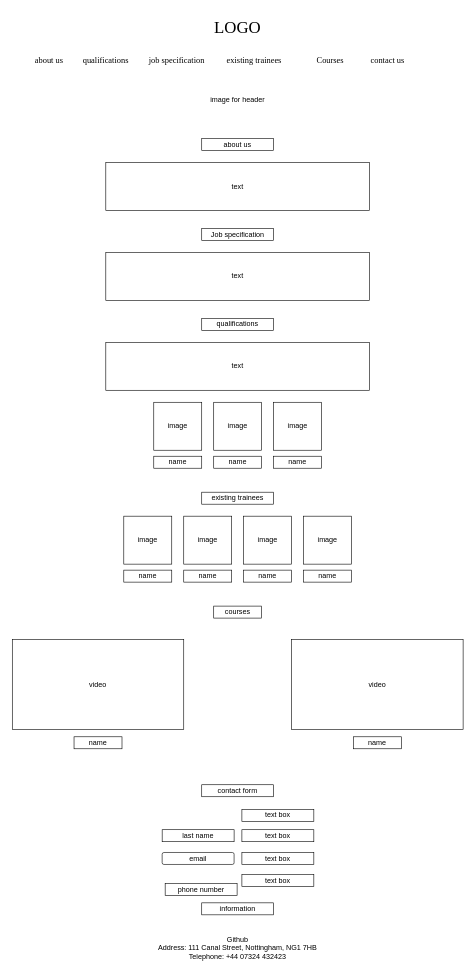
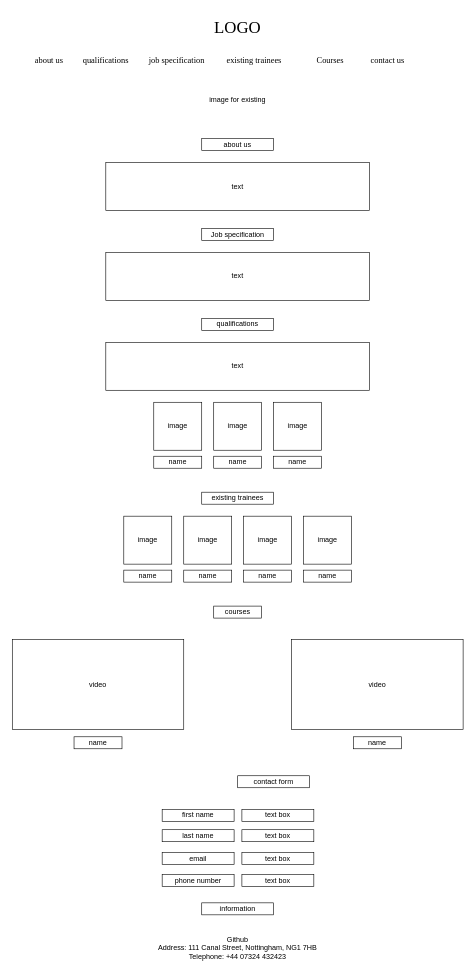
(238, 99) -> (238, 99)
(238, 791) -> (274, 782)
none -> (198, 816)
(198, 859) -> (198, 859)
(201, 890) -> (198, 881)
